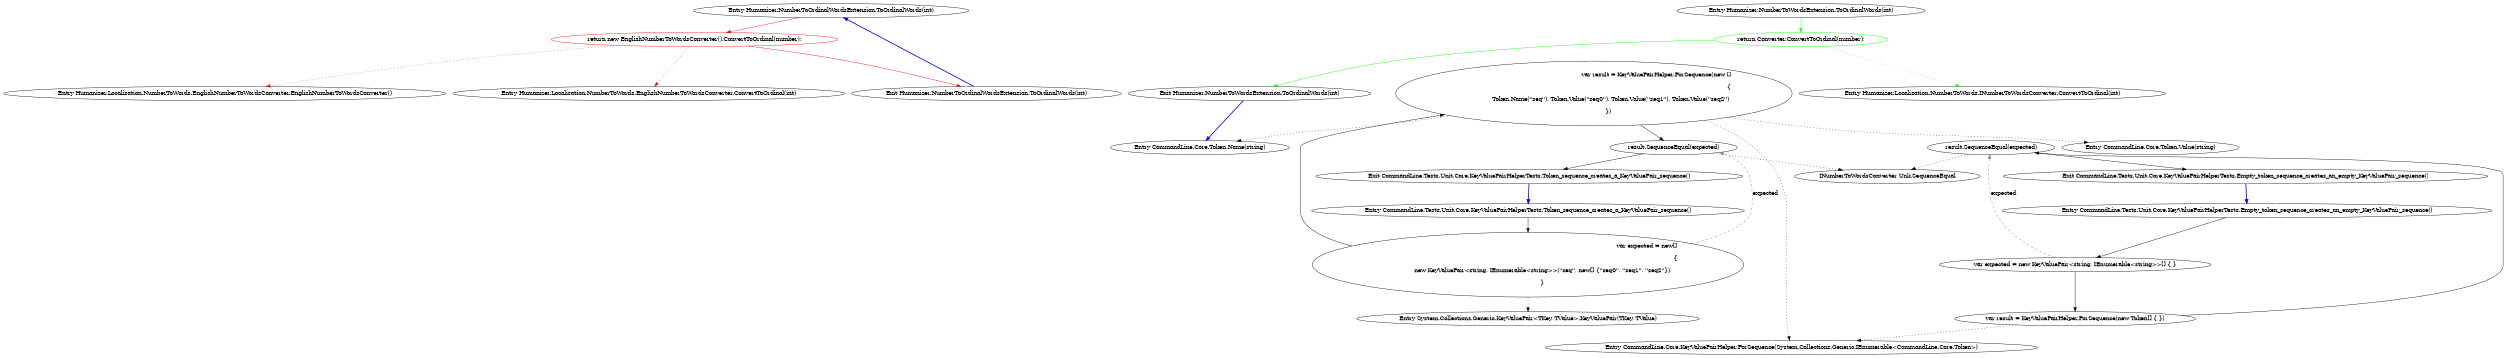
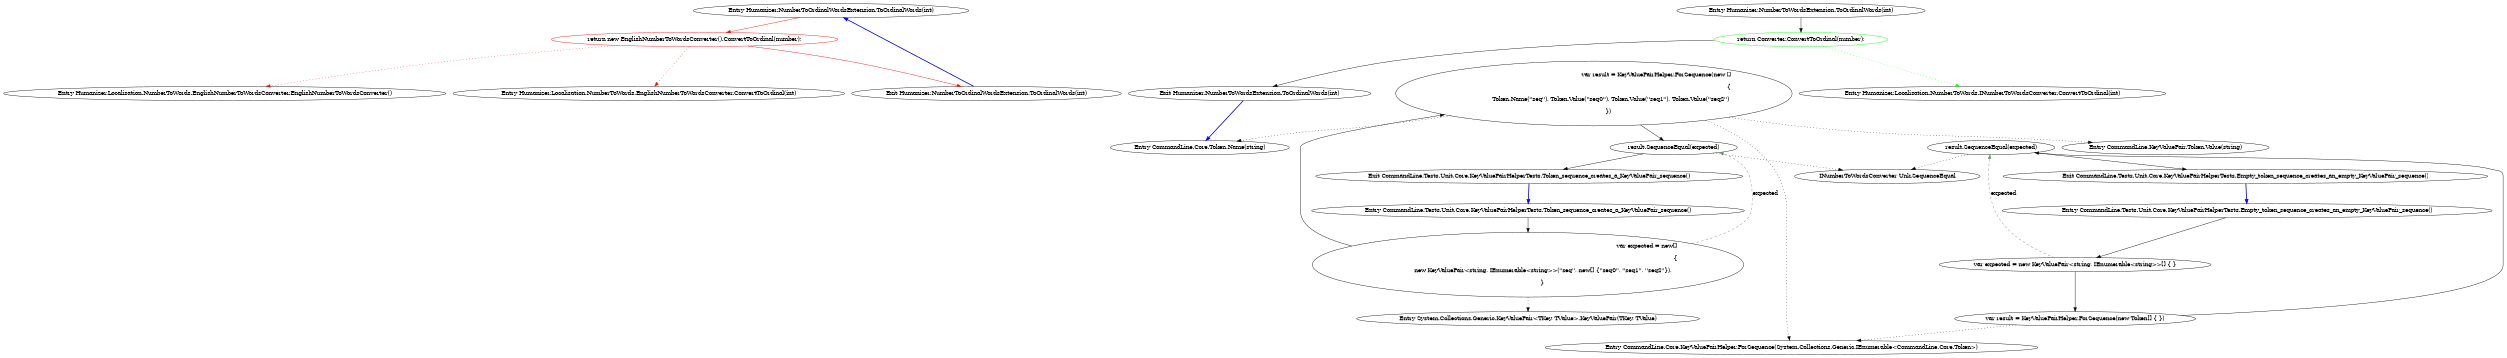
(1801, 23) -> (1801, 23)
(1494, 50) -> (1494, 50)
(2150, 148) -> (2165, 148)
